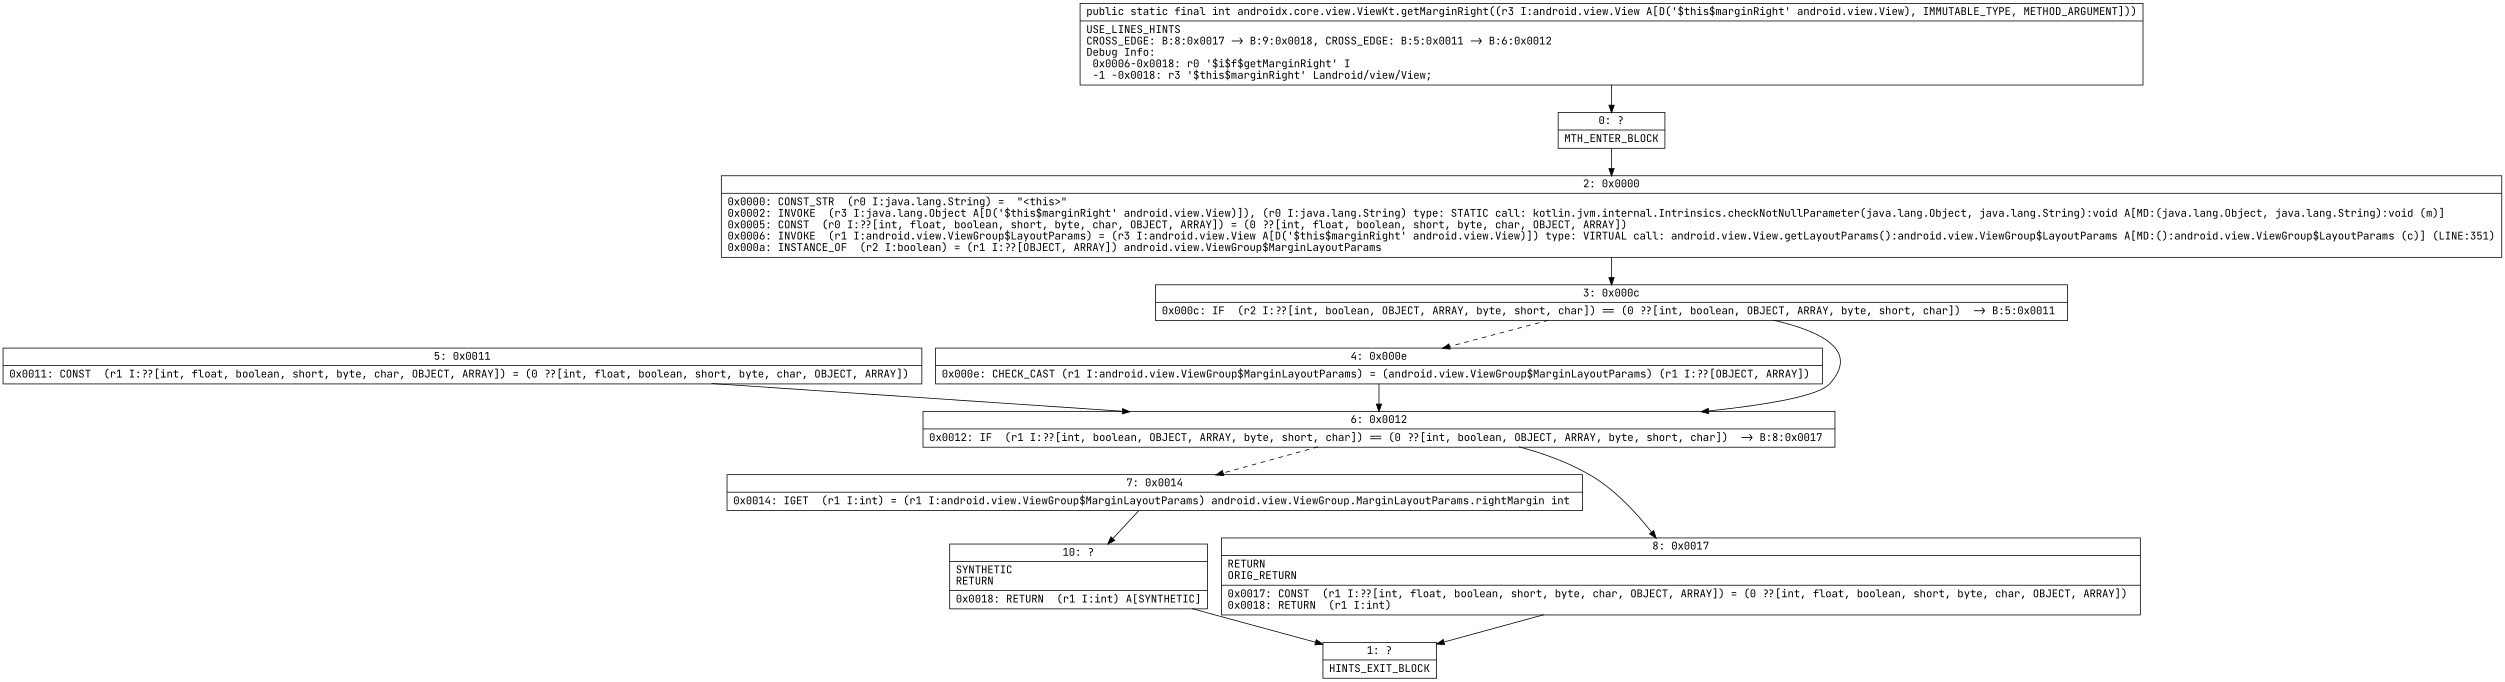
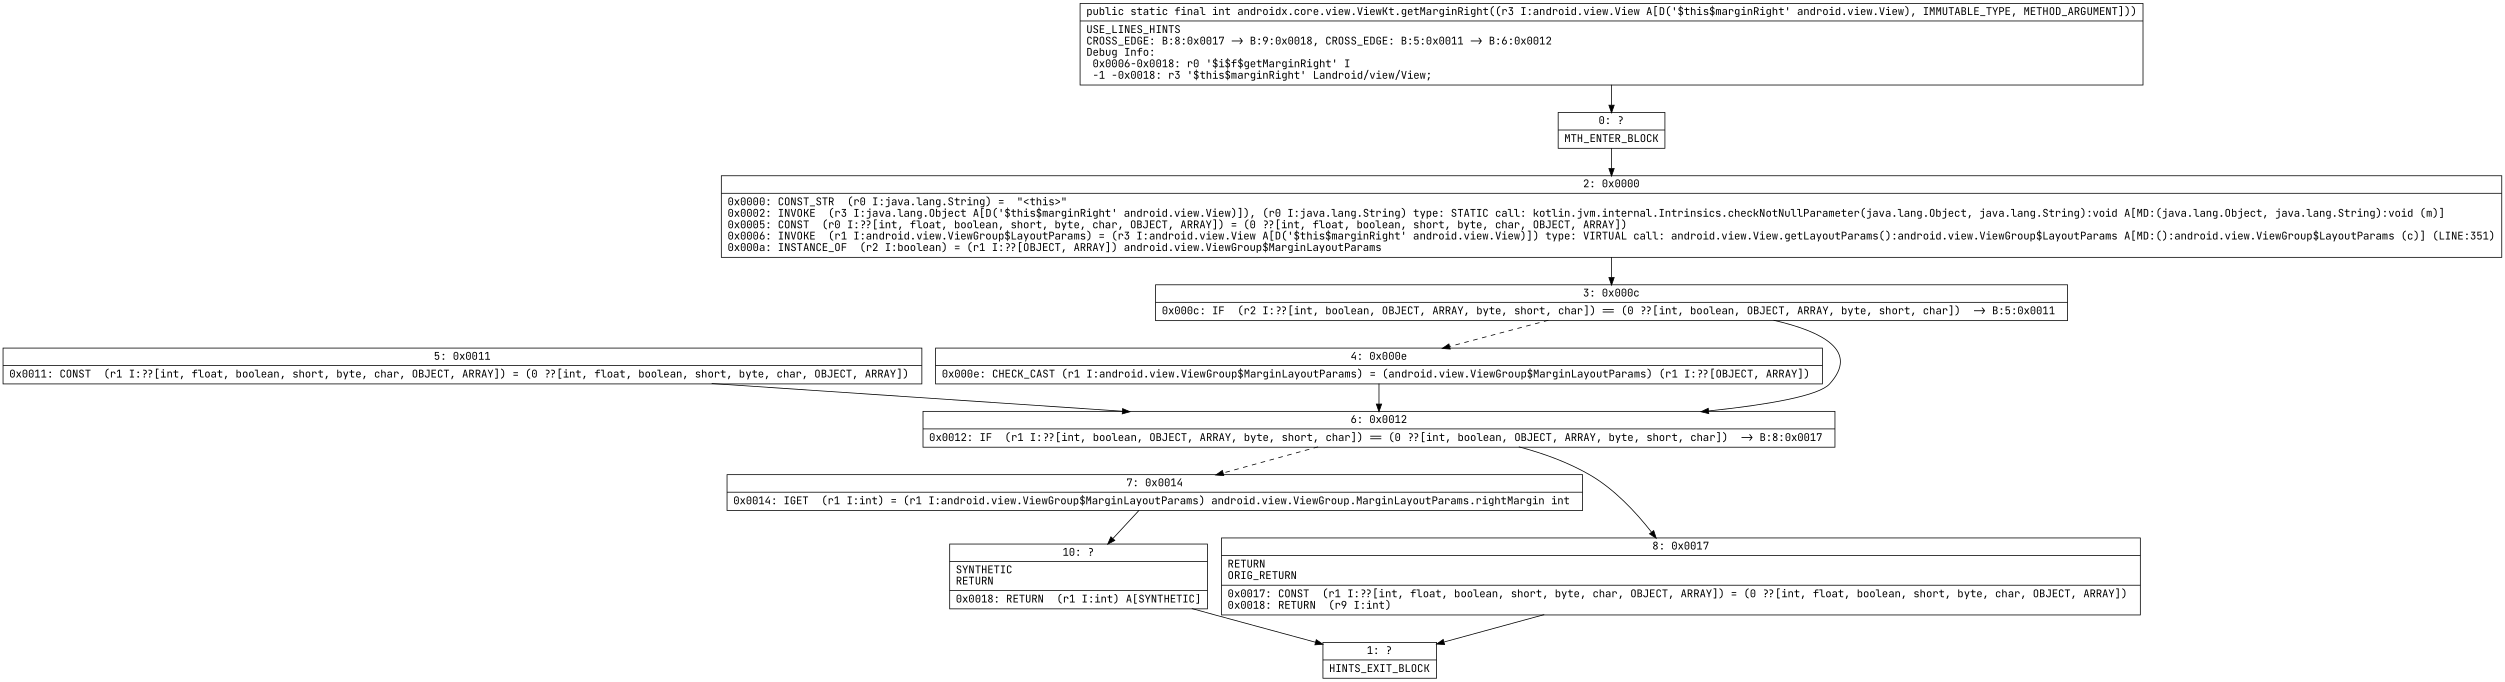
(1313, 605) -> (1313, 605)
